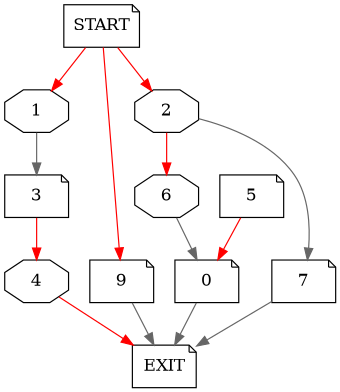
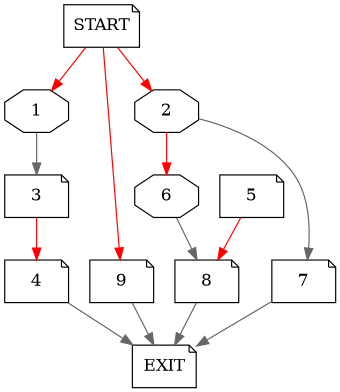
(37, 281) -> (37, 281)
(207, 281) -> (207, 281)
(91, 318) -> (95, 321)
